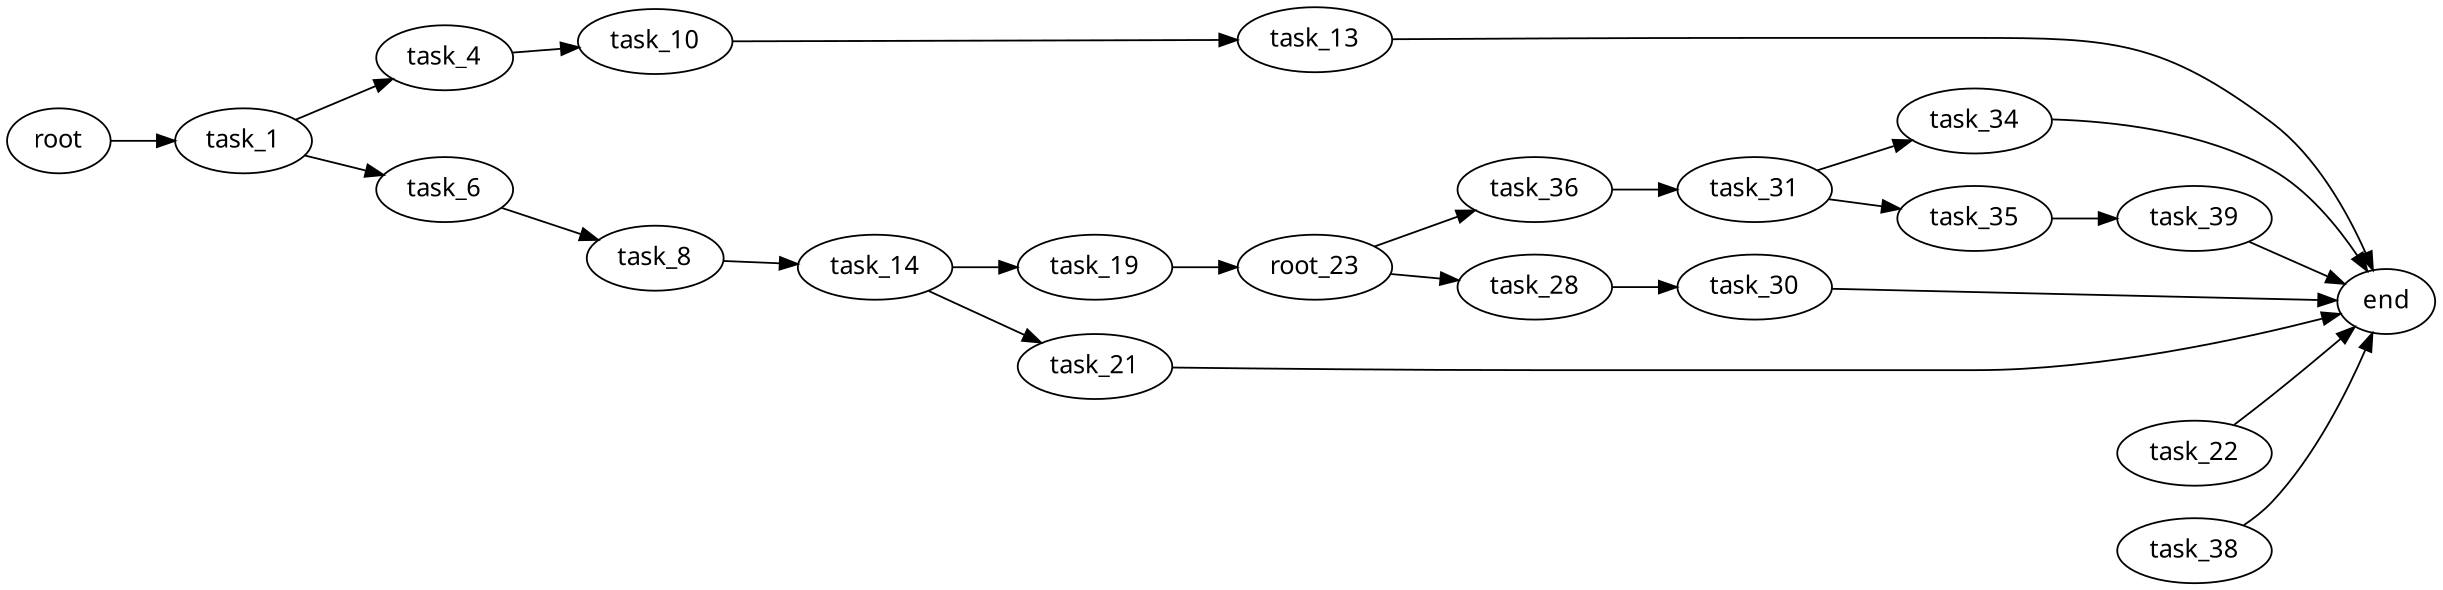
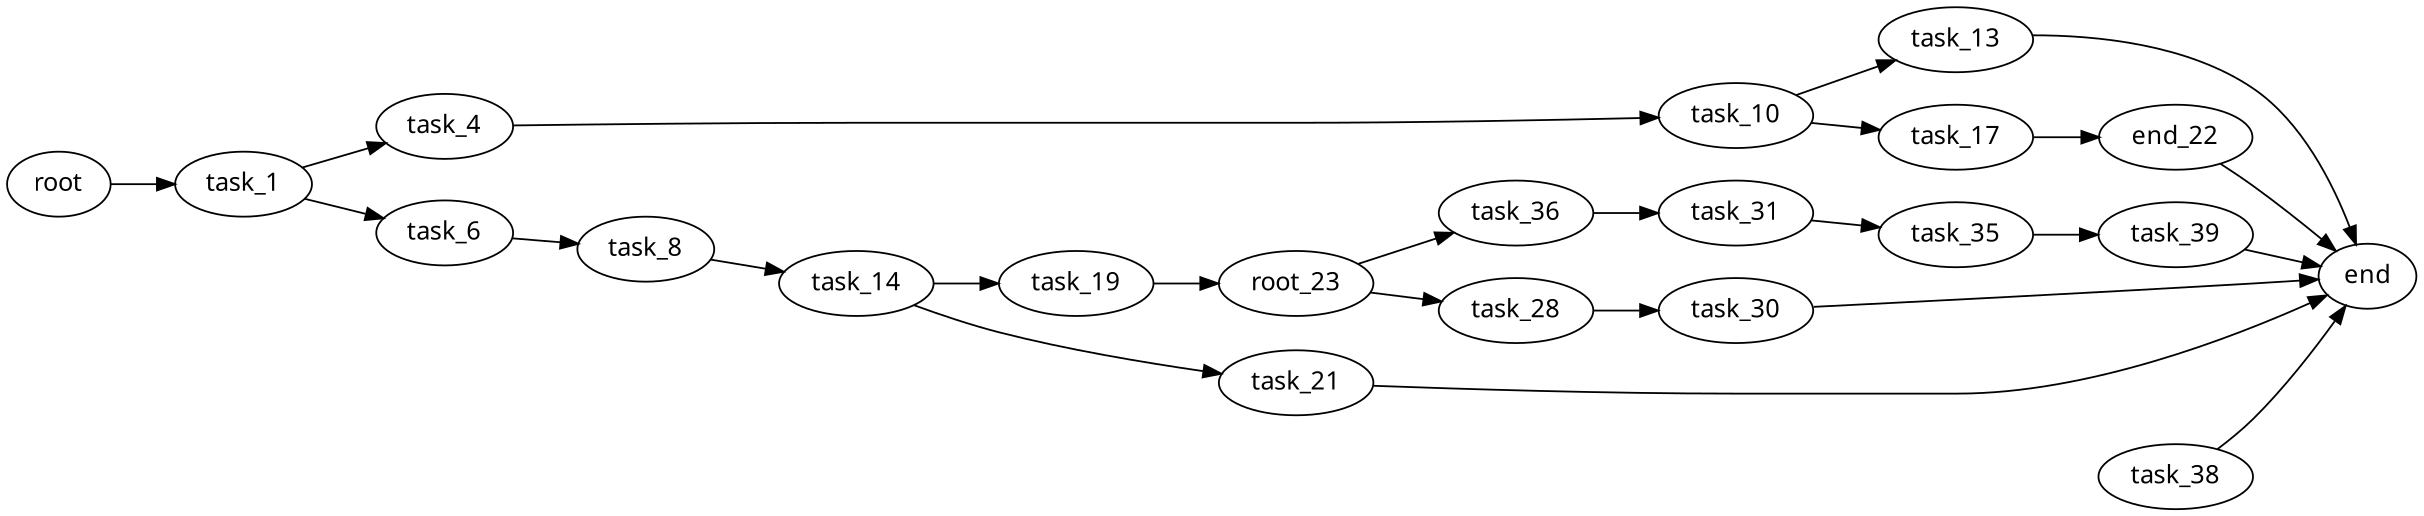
(1975, 121) -> none
none -> (1956, 137)
(2194, 453) -> (2176, 137)
